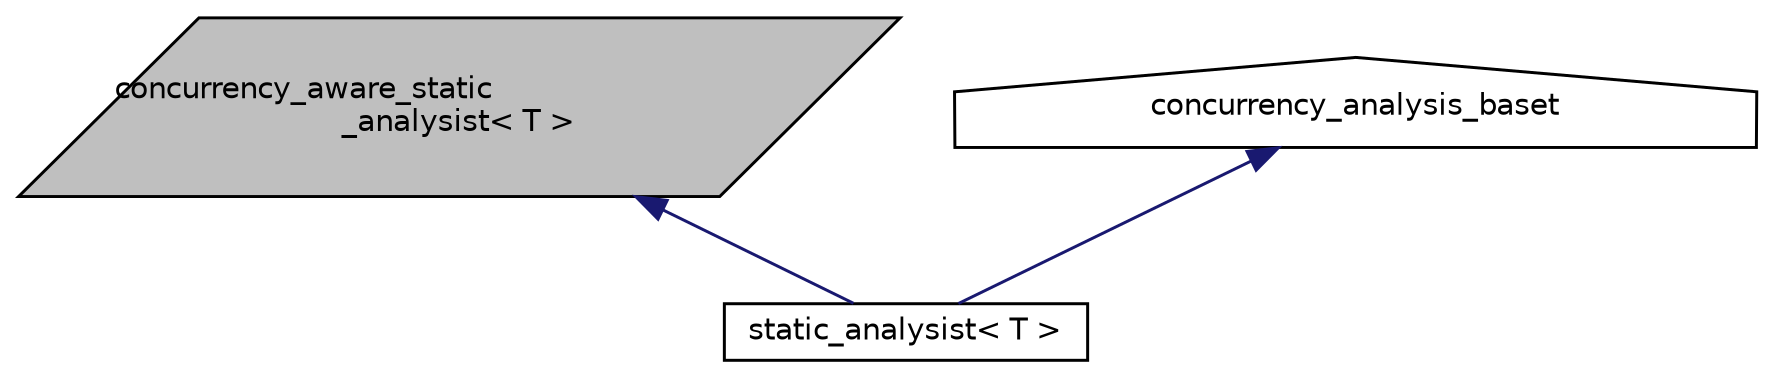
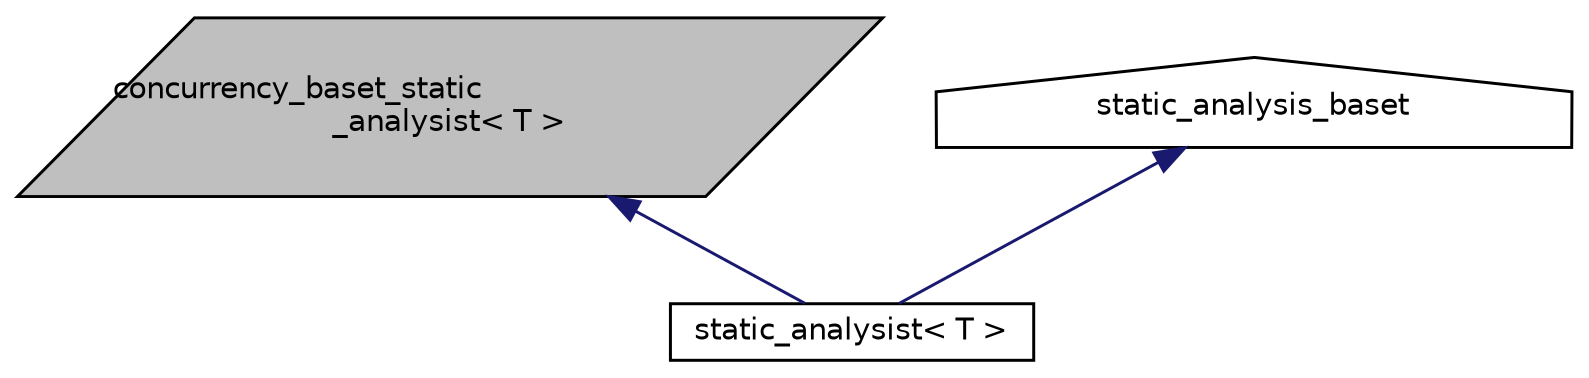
(459, 107) -> (450, 107)
(1356, 107) -> (1254, 107)
